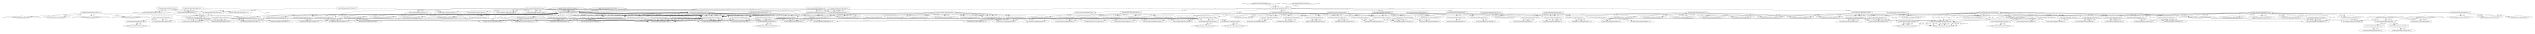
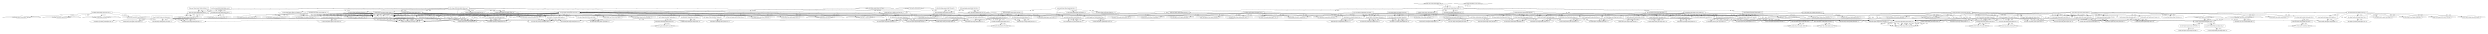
(982, 13) -> (2303, 19)
(1153, 22) -> none
